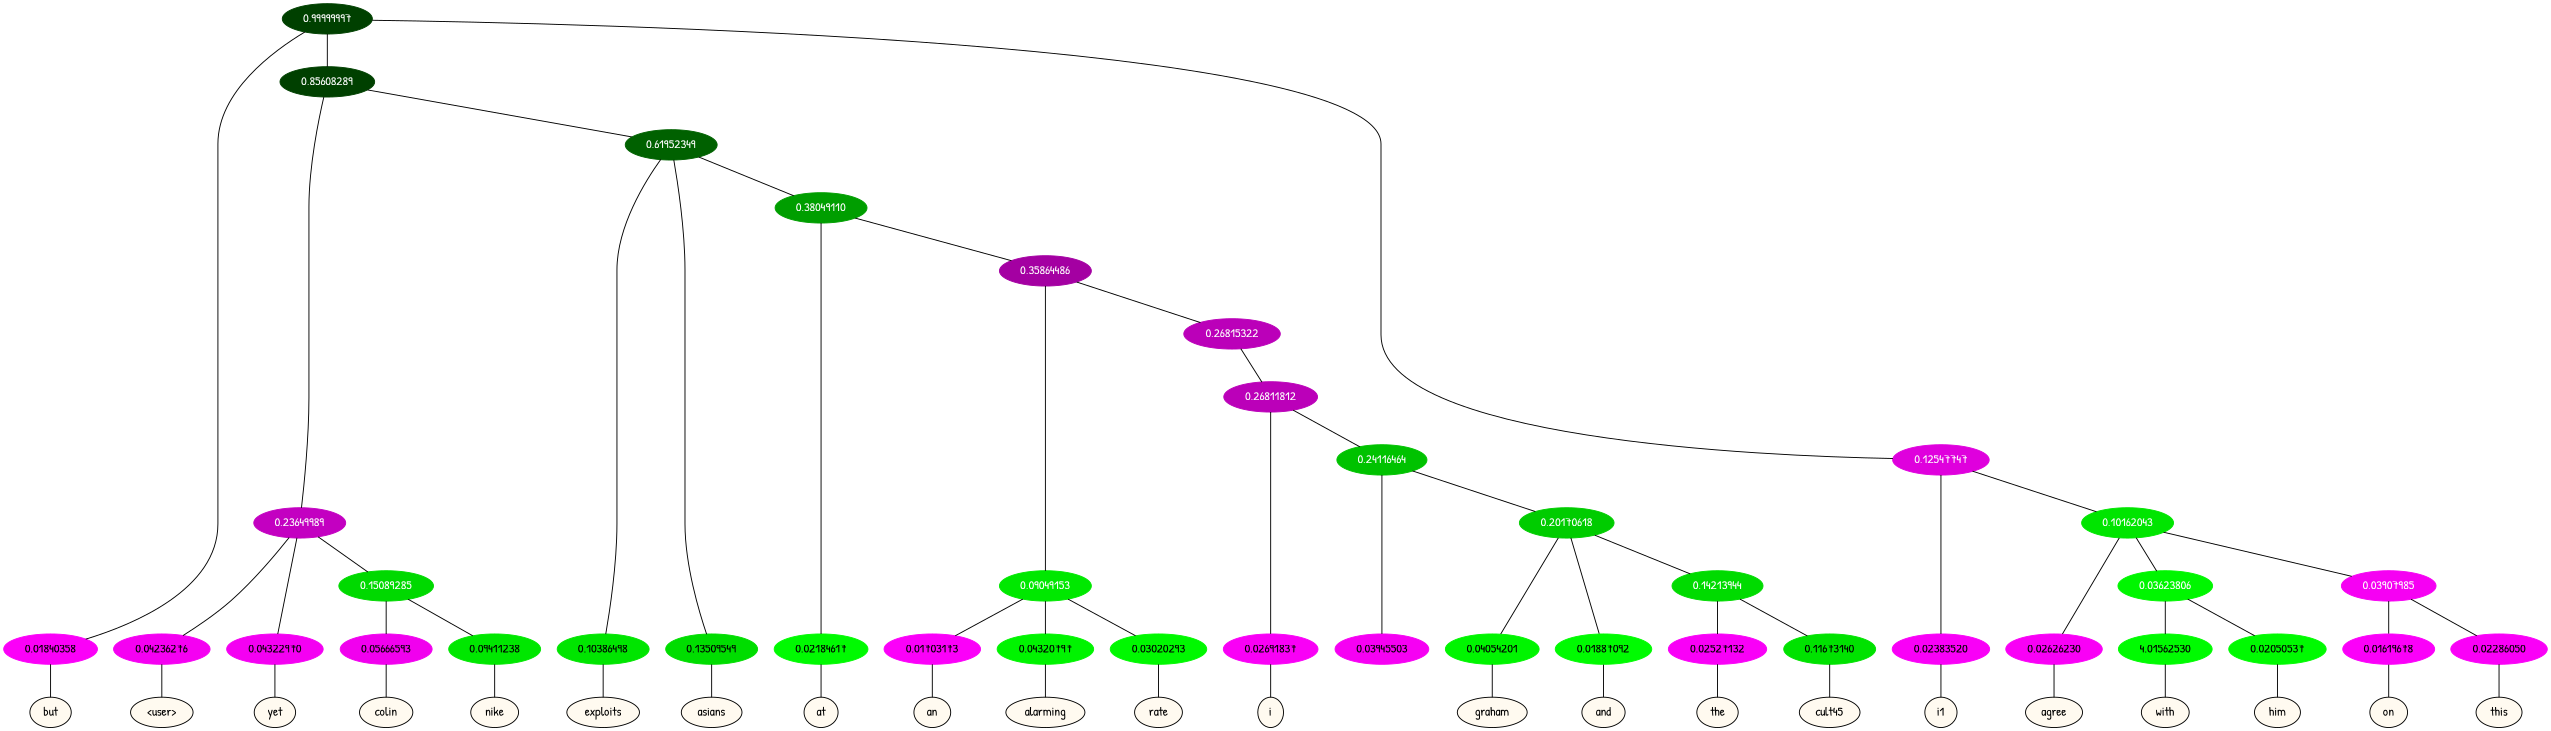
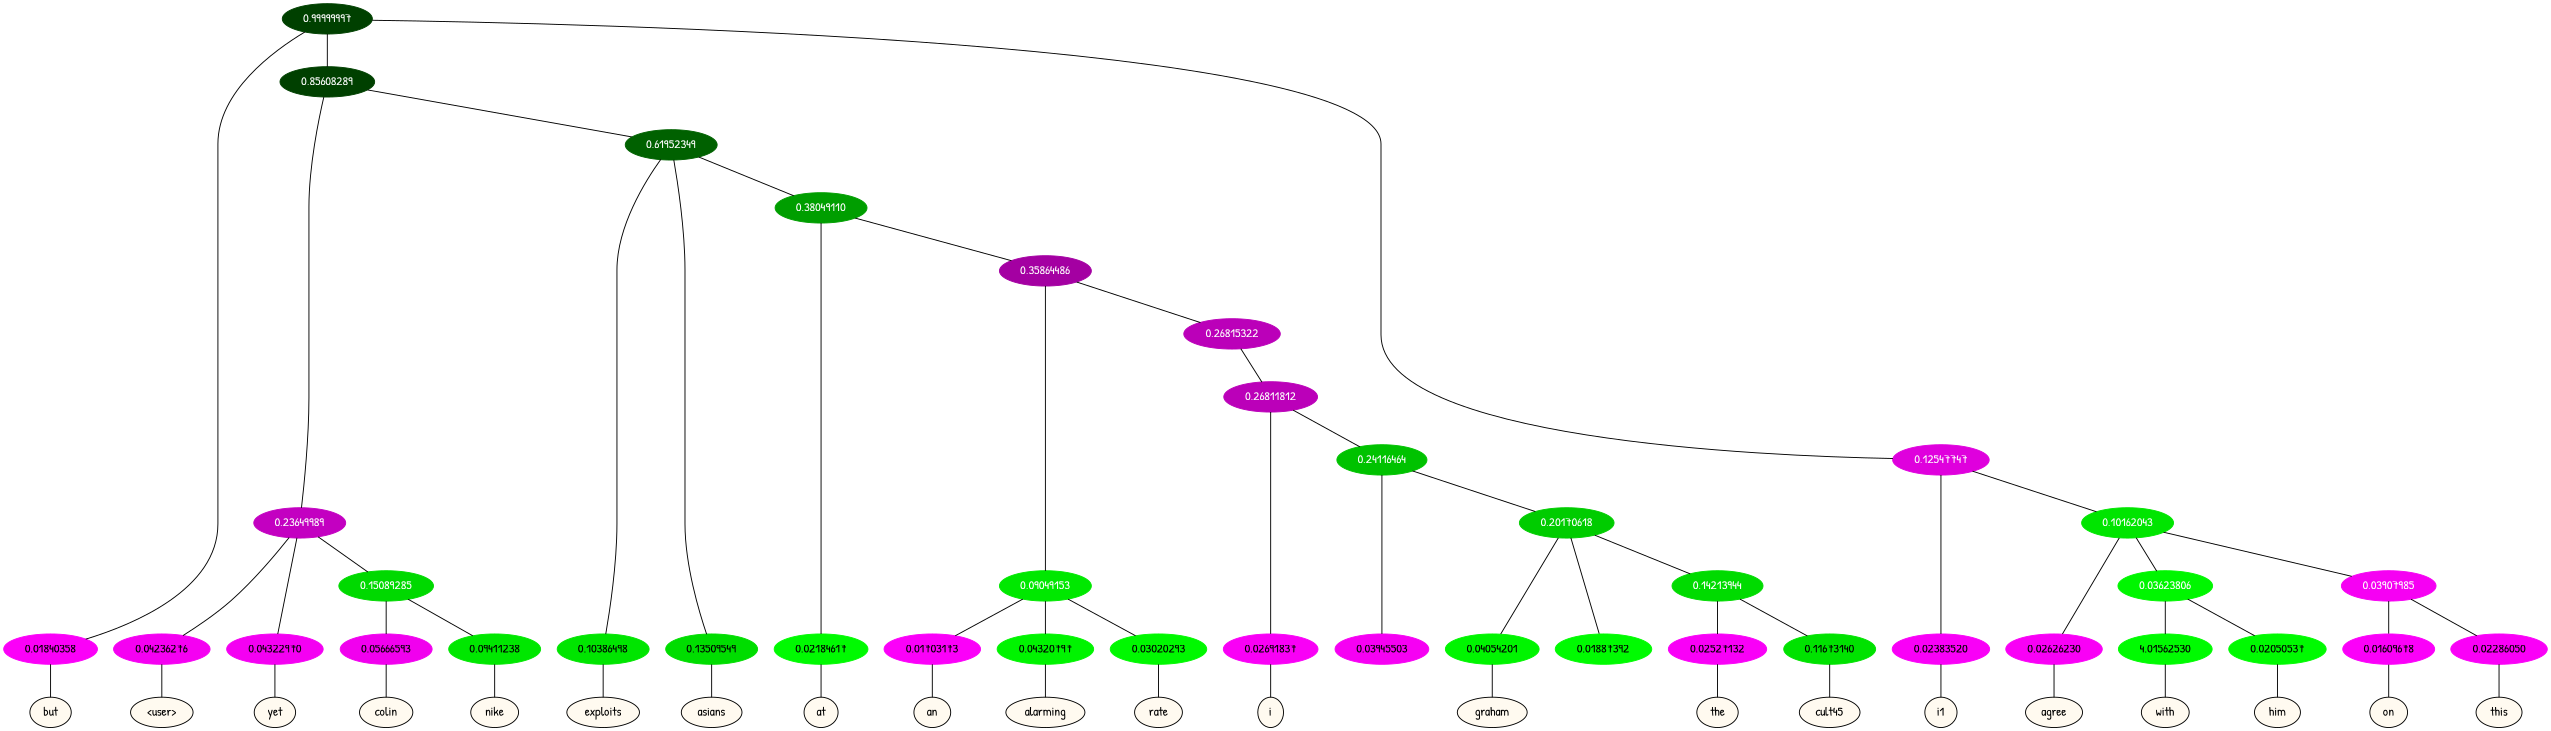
(1604, 649) -> (1604, 649)
(2389, 649) -> (2389, 649)
(1604, 712) -> none
